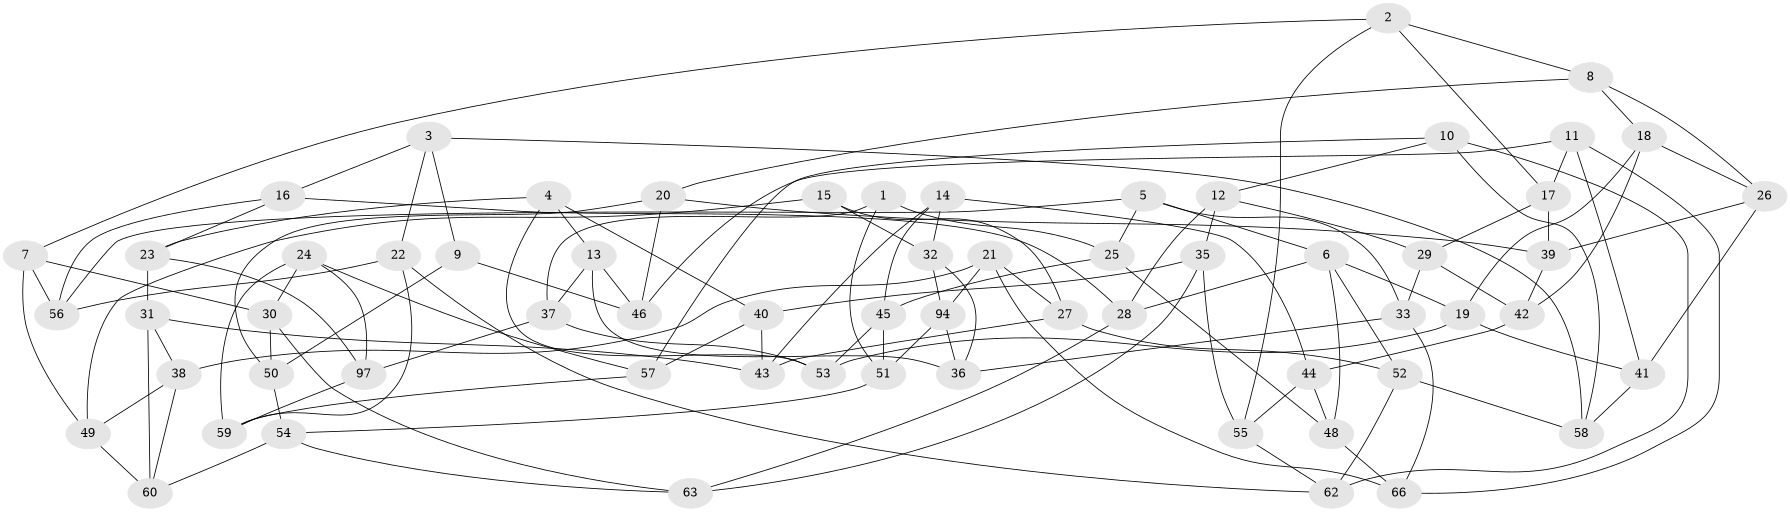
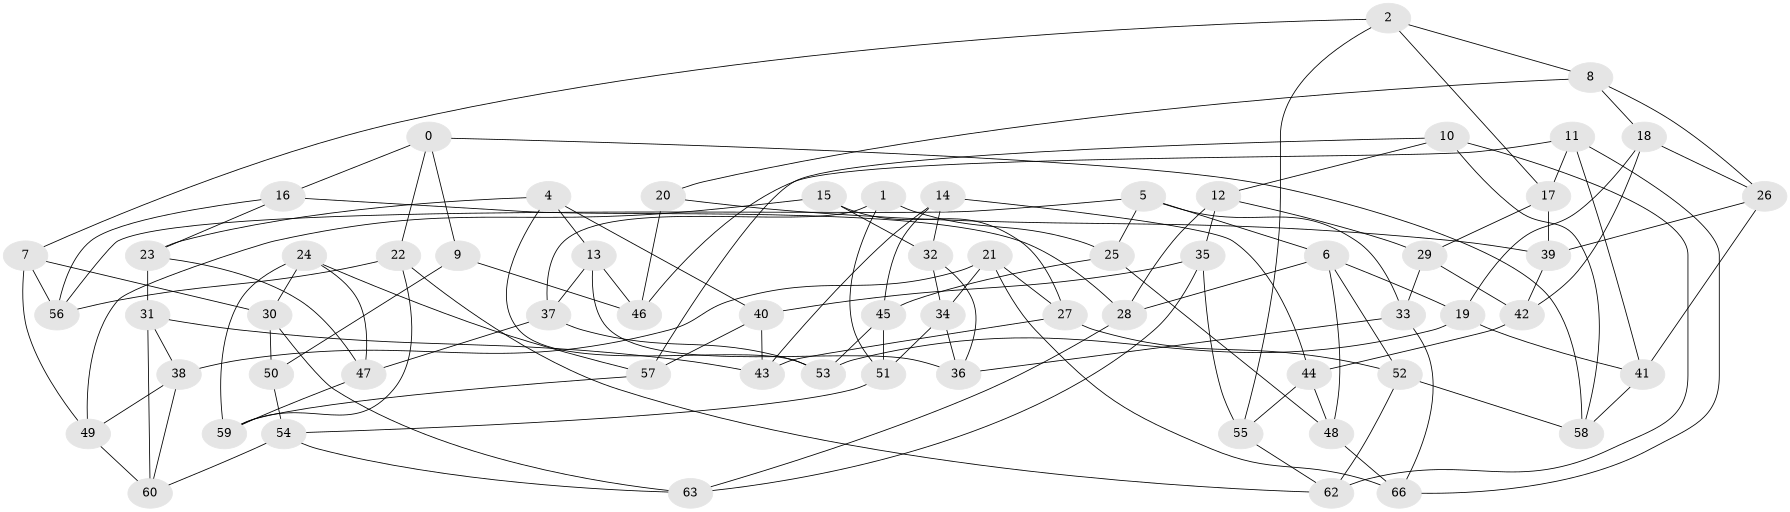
(429, 137) -> (429, 137)
(335, 223) -> none
(943, 315) -> (943, 315)
(364, 375) -> (364, 375)
